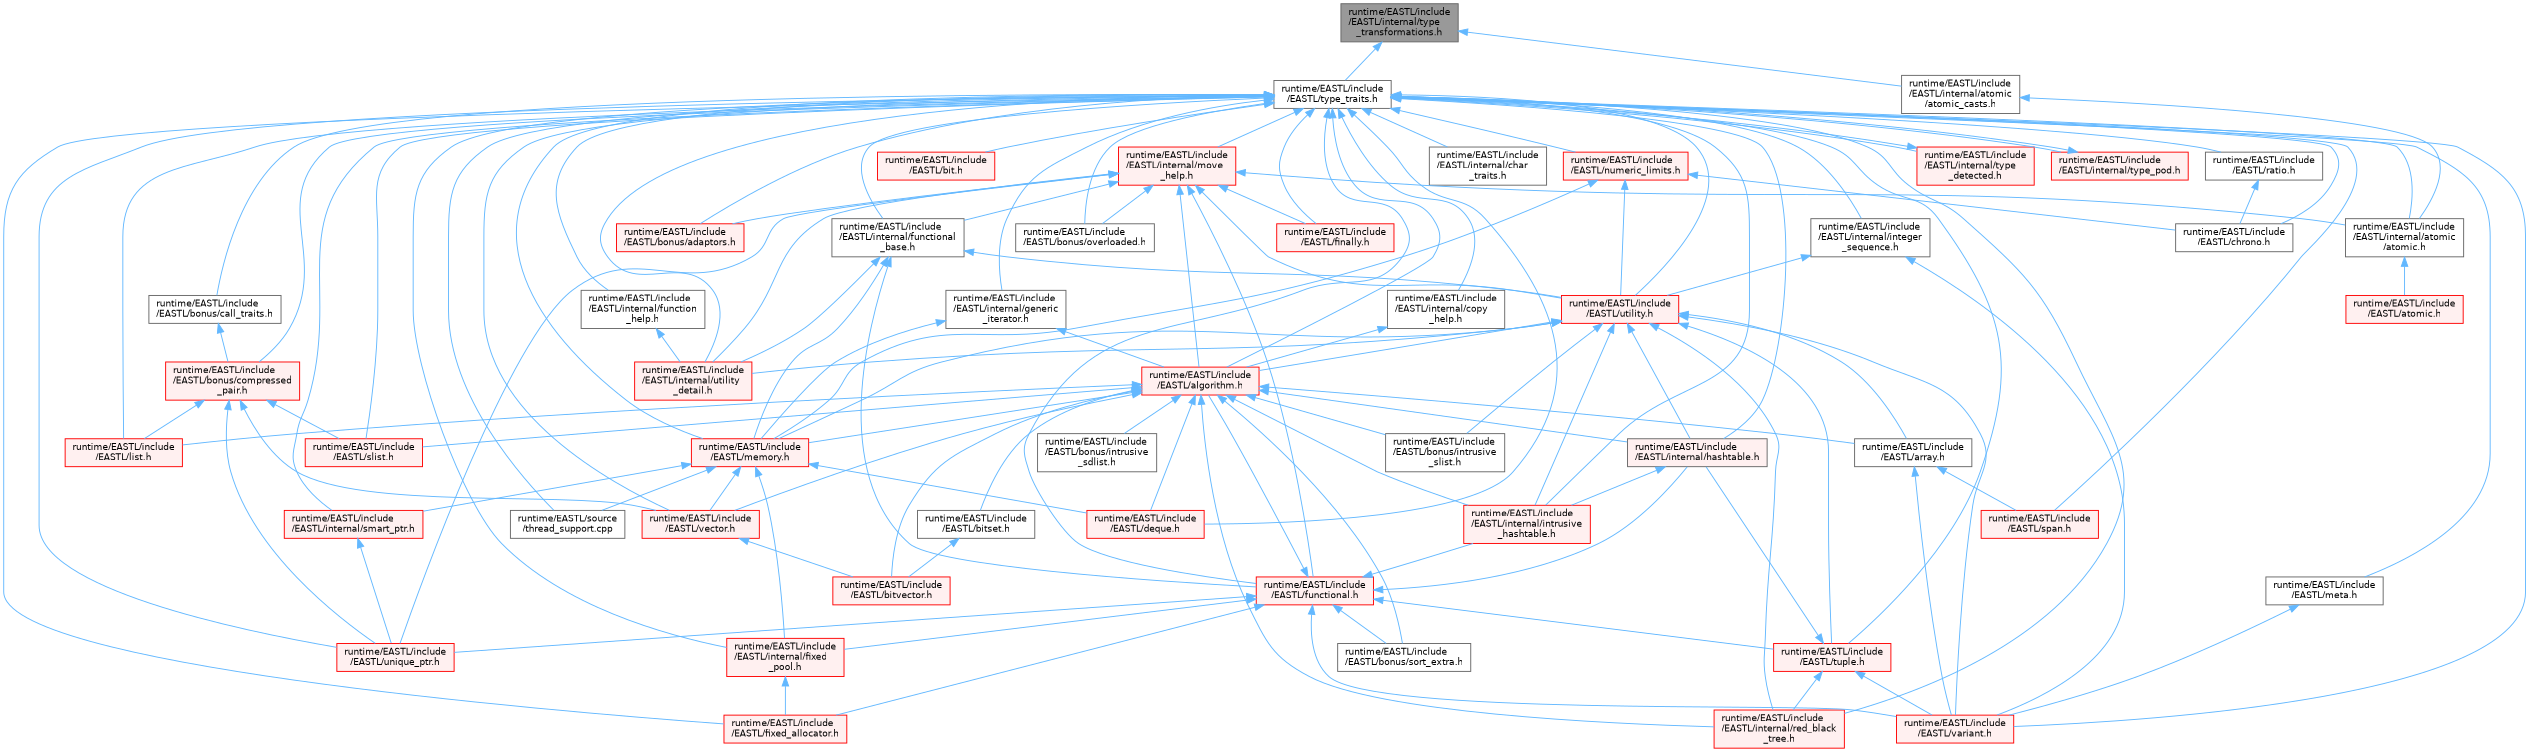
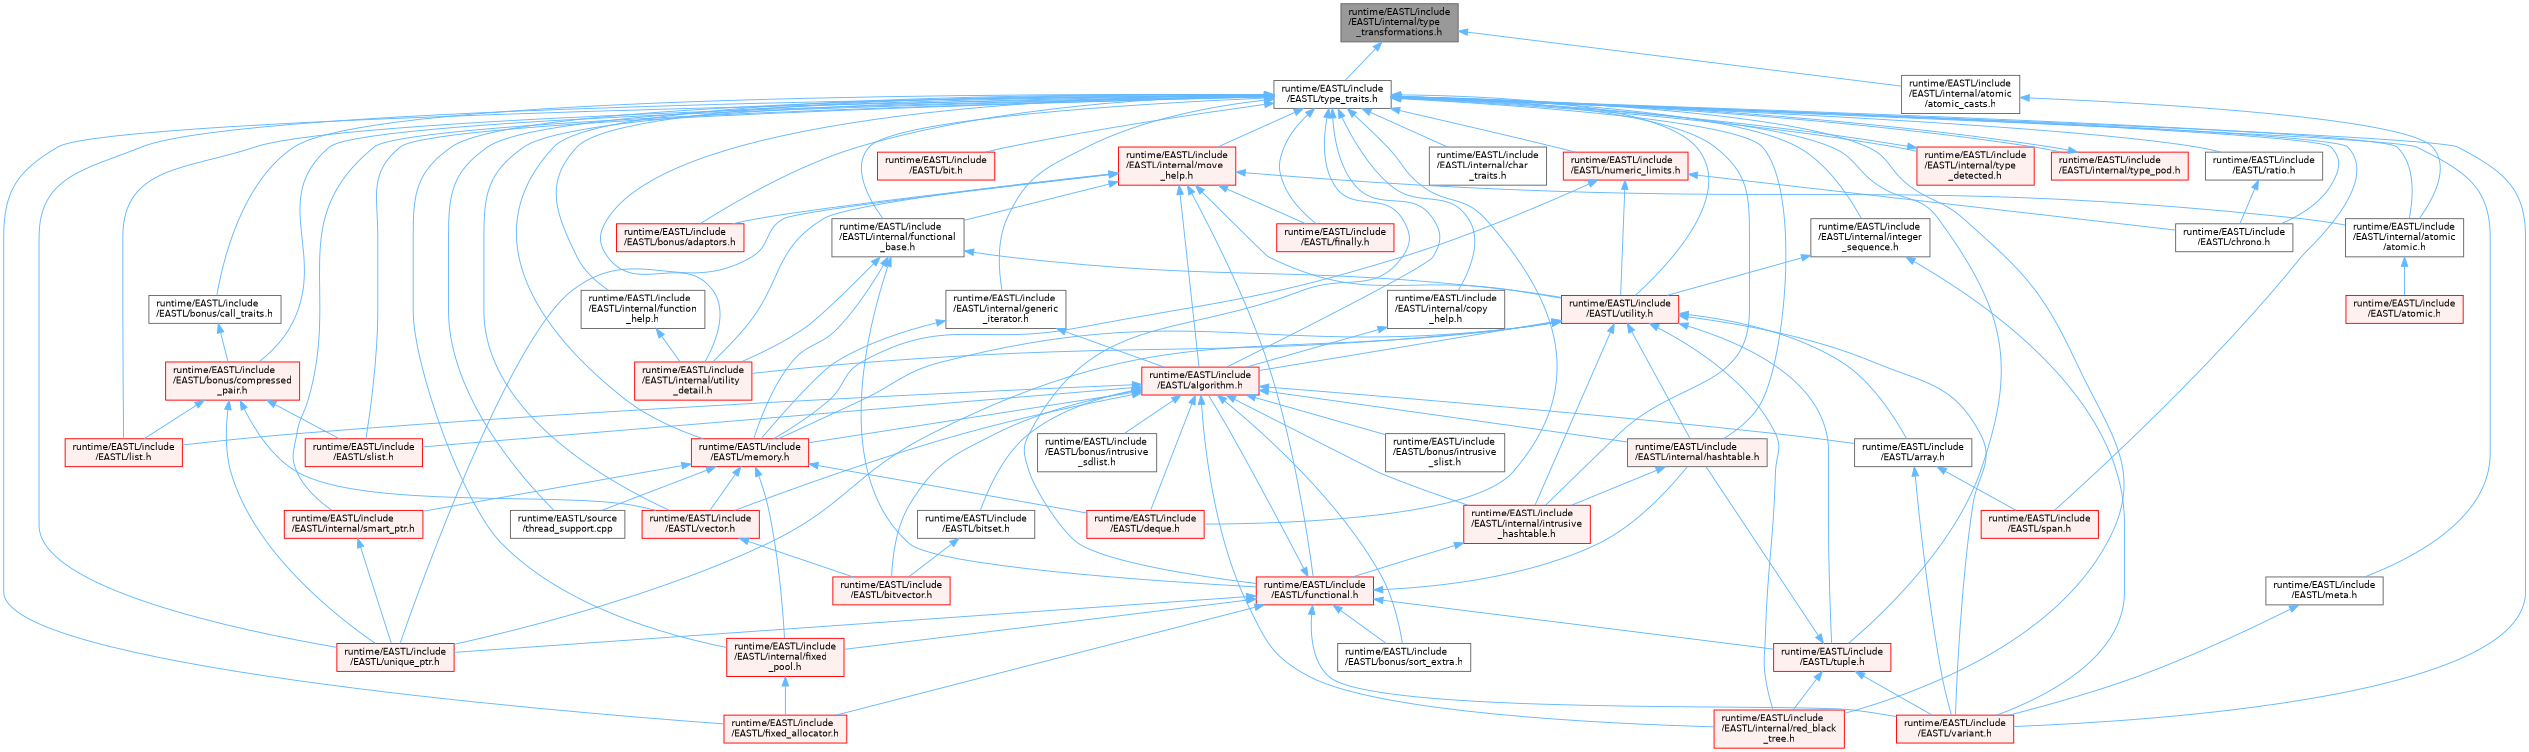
(1085, 238) -> none
(1530, 380) -> (928, 436)
(1423, 559) -> (1404, 561)
